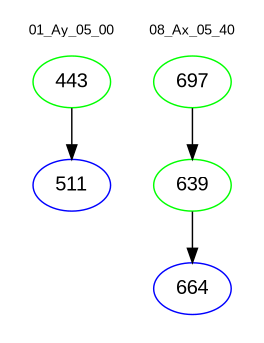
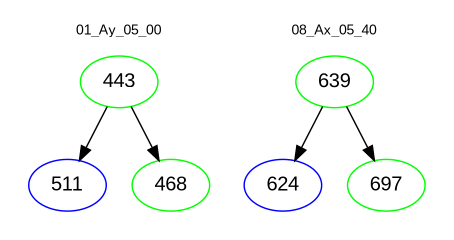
(192, 127) -> (357, 127)
none -> (171, 185)
(192, 289) -> (283, 185)
